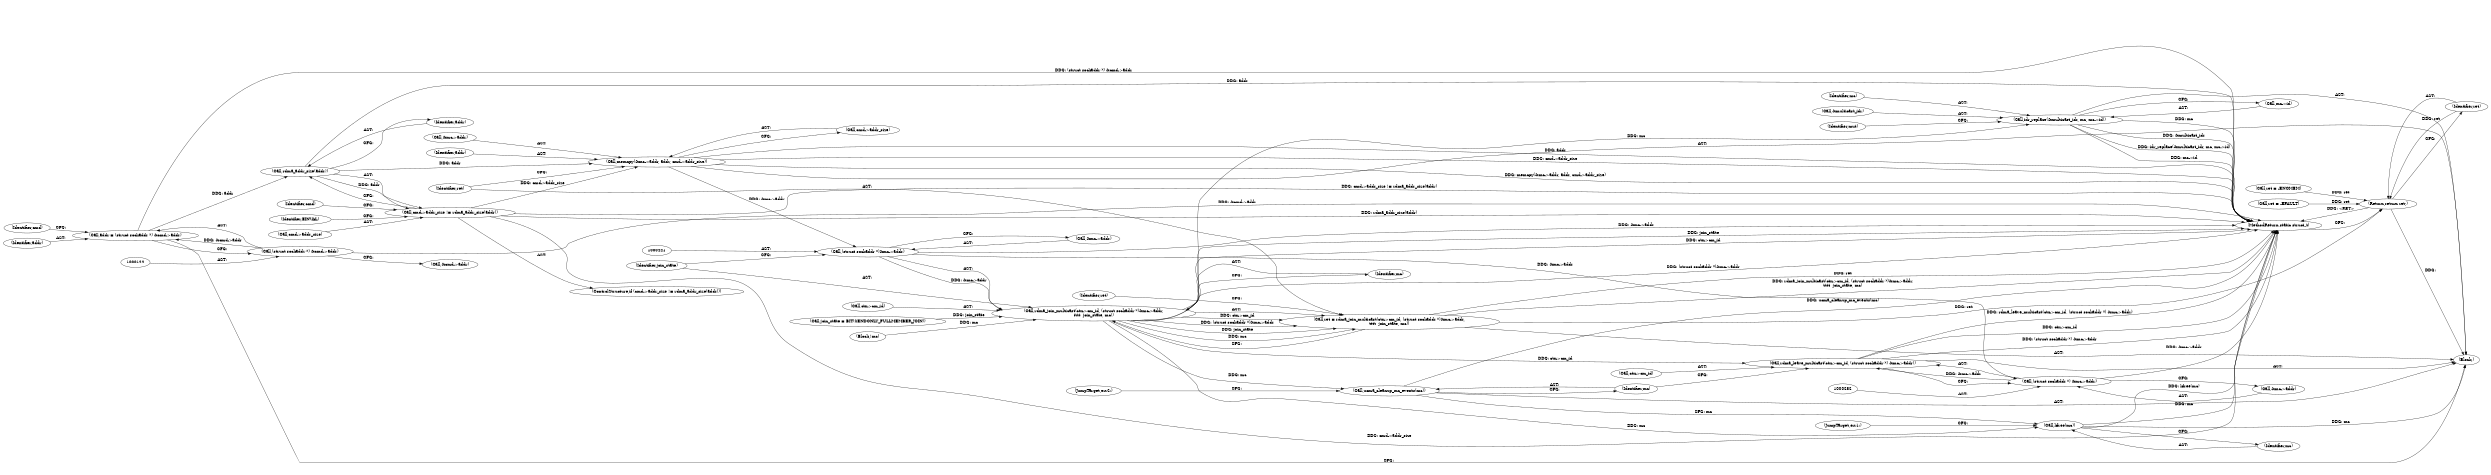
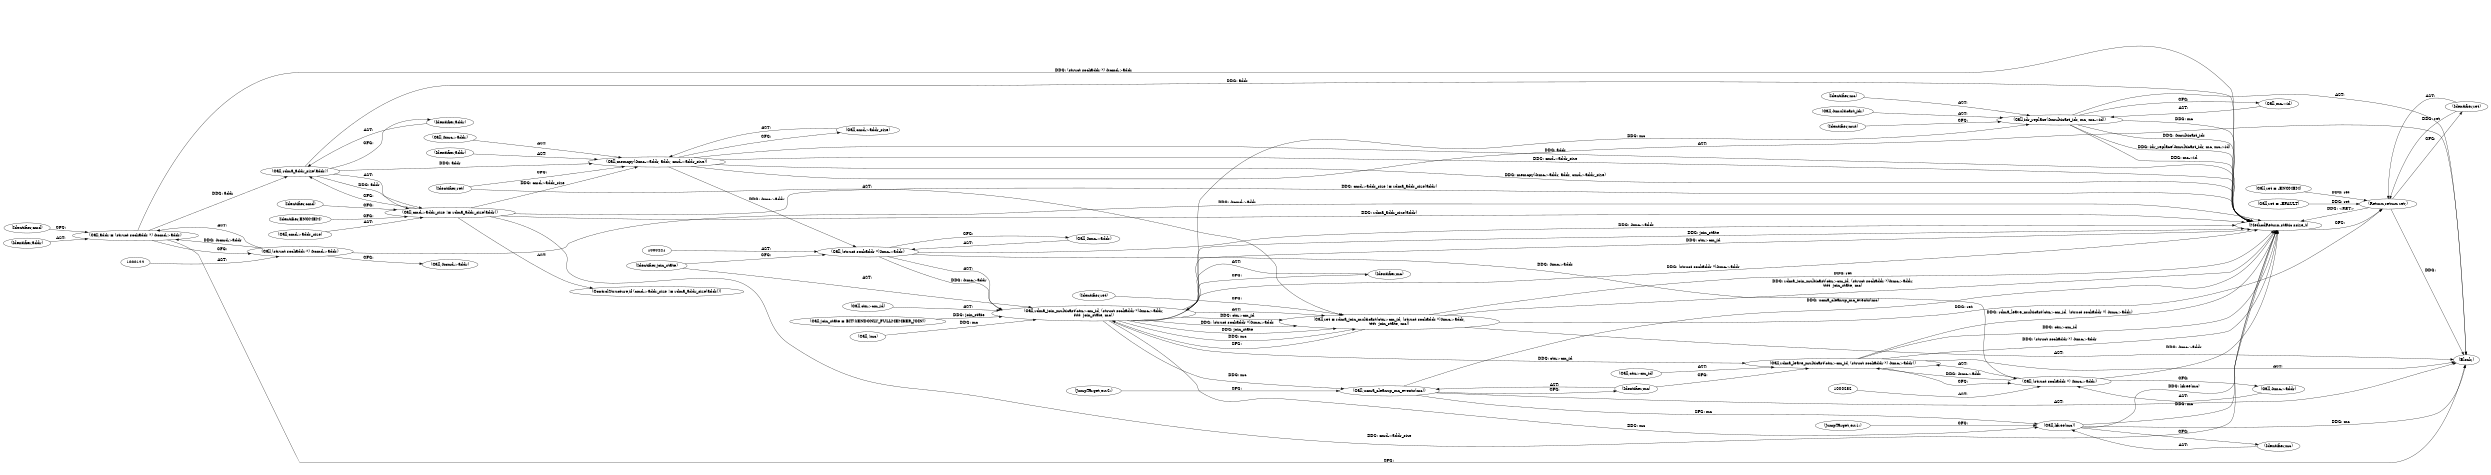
(300, 219) -> (300, 219)
(2279, 225) -> (2279, 225)
(868, 337) -> (868, 337)
